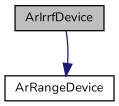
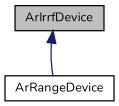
(68, 47) -> (51, 60)
